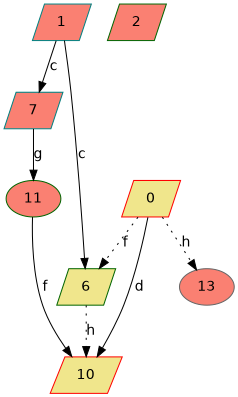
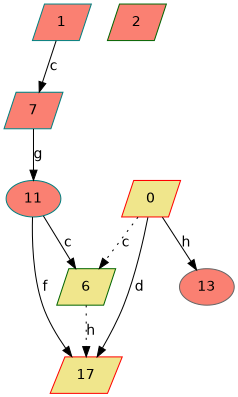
(76, 149) -> (57, 238)
(33, 199) -> (33, 199)
(177, 239) -> (177, 239)
(126, 243) -> (126, 243)
(86, 375) -> (86, 375)
